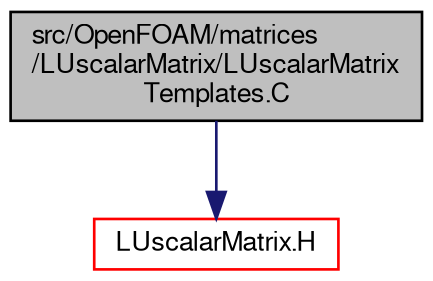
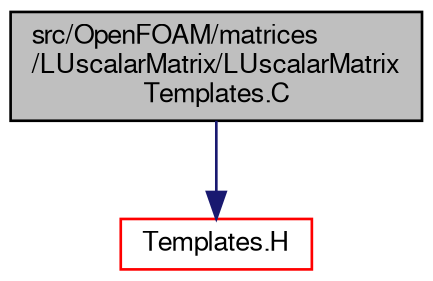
(216, 244) -> (216, 244)
